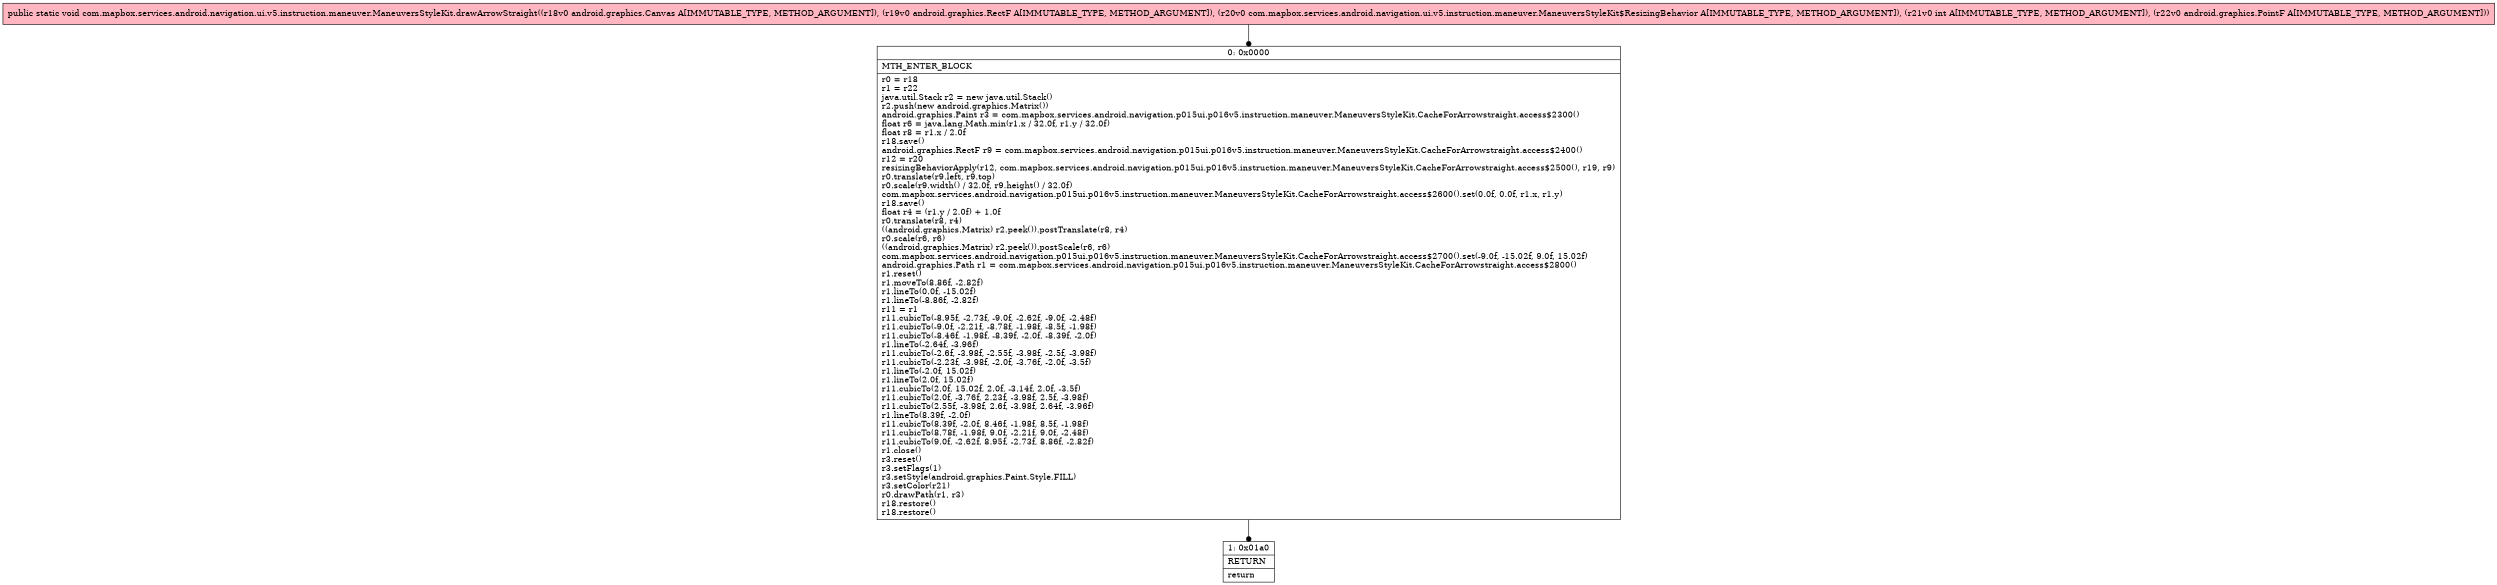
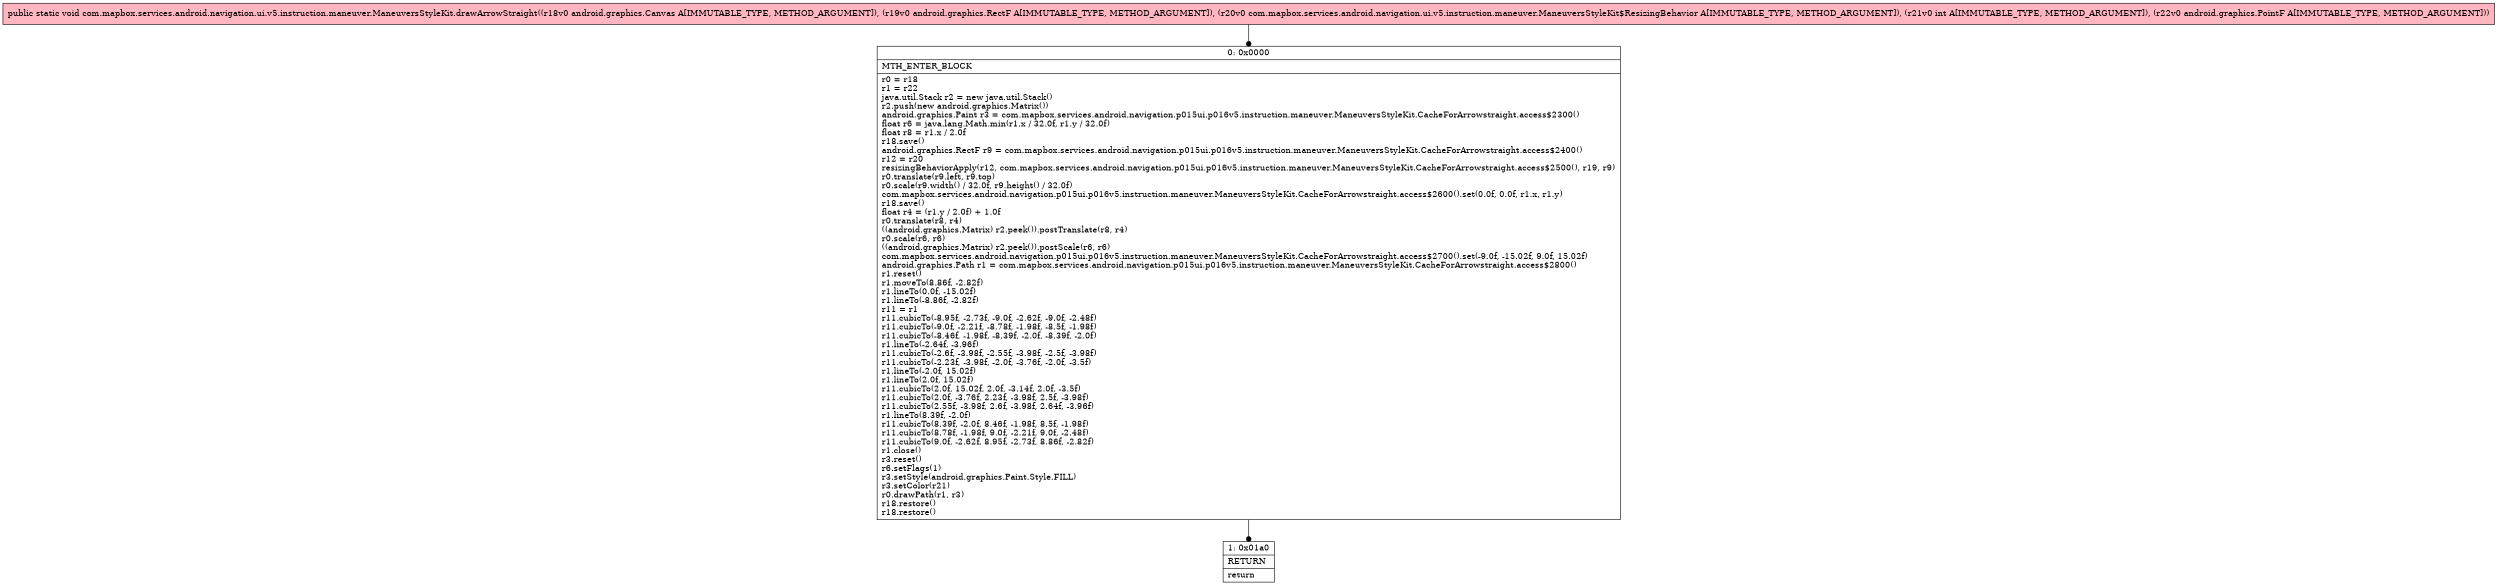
(912, 468) -> (912, 468)
